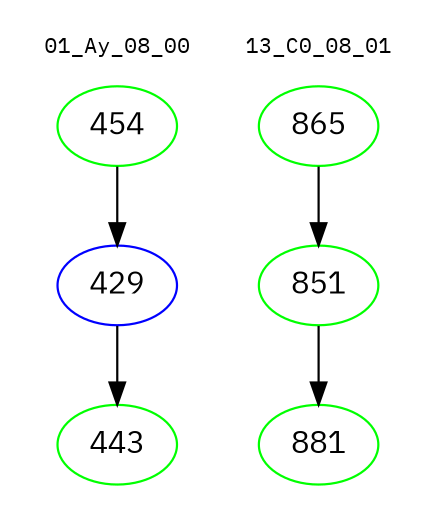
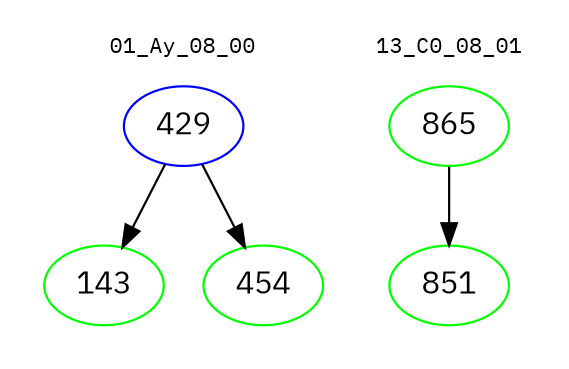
(117, 195) -> (218, 196)
(117, 445) -> (104, 285)
(319, 445) -> none
